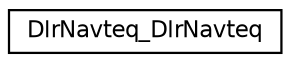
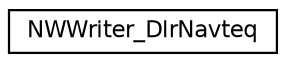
(145, 32) -> (143, 32)
